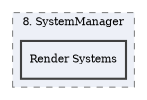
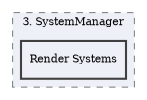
(73, 23) -> (73, 23)
